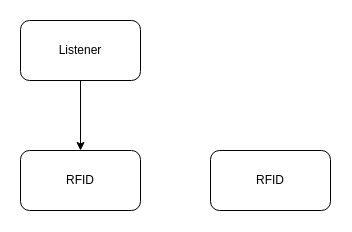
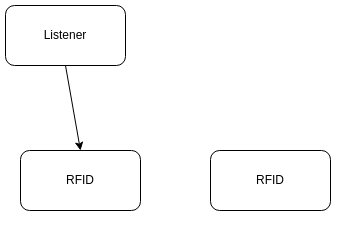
(81, 51) -> (66, 36)
